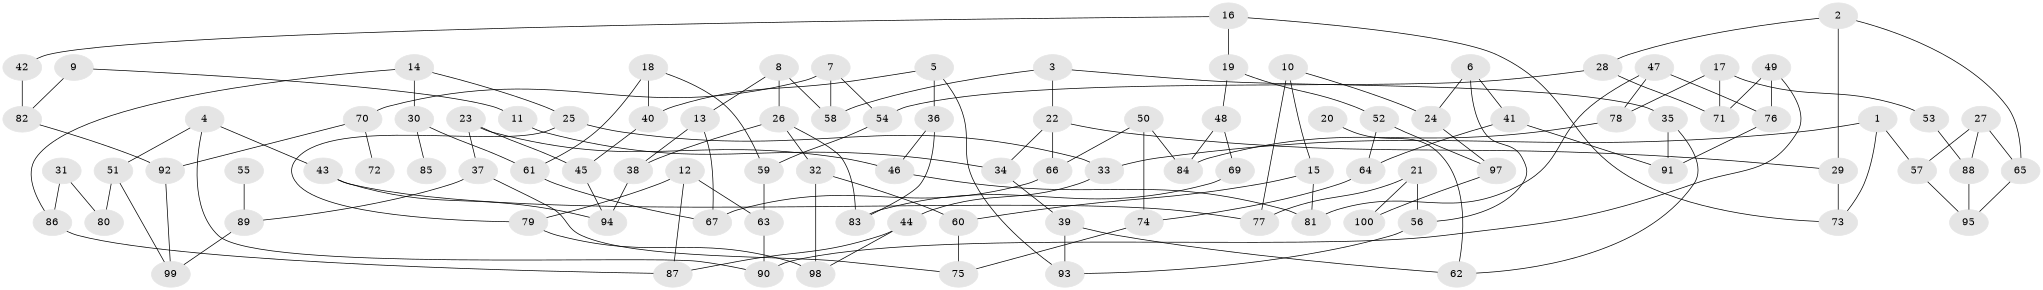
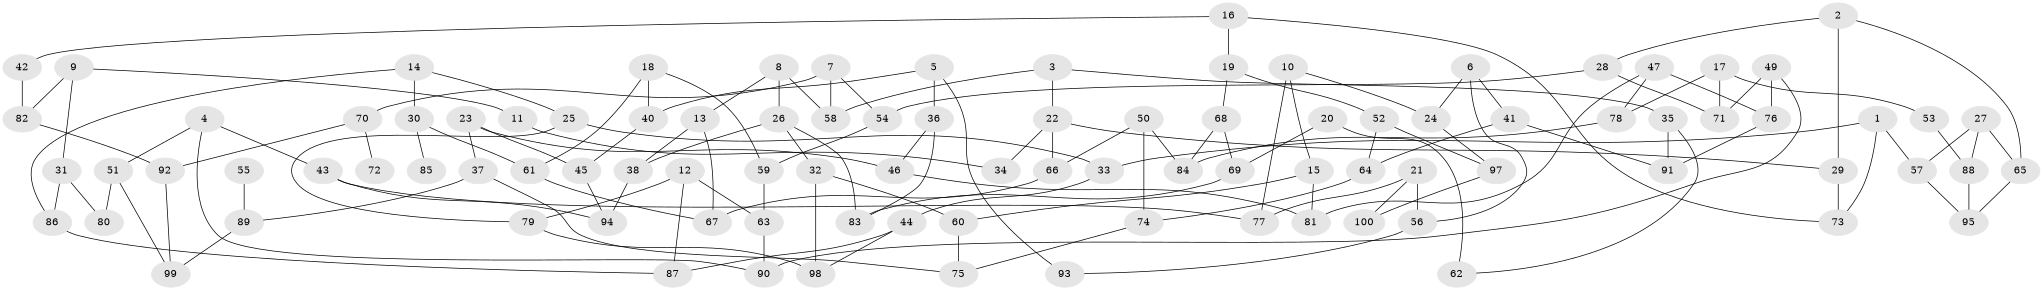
none -> (68, 119)
(1221, 119) -> (1221, 119)
none -> (1267, 153)
(1065, 223) -> none
